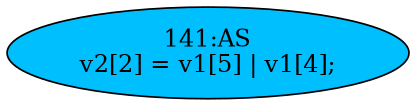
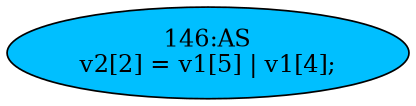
(208, 53) -> (208, 53)
